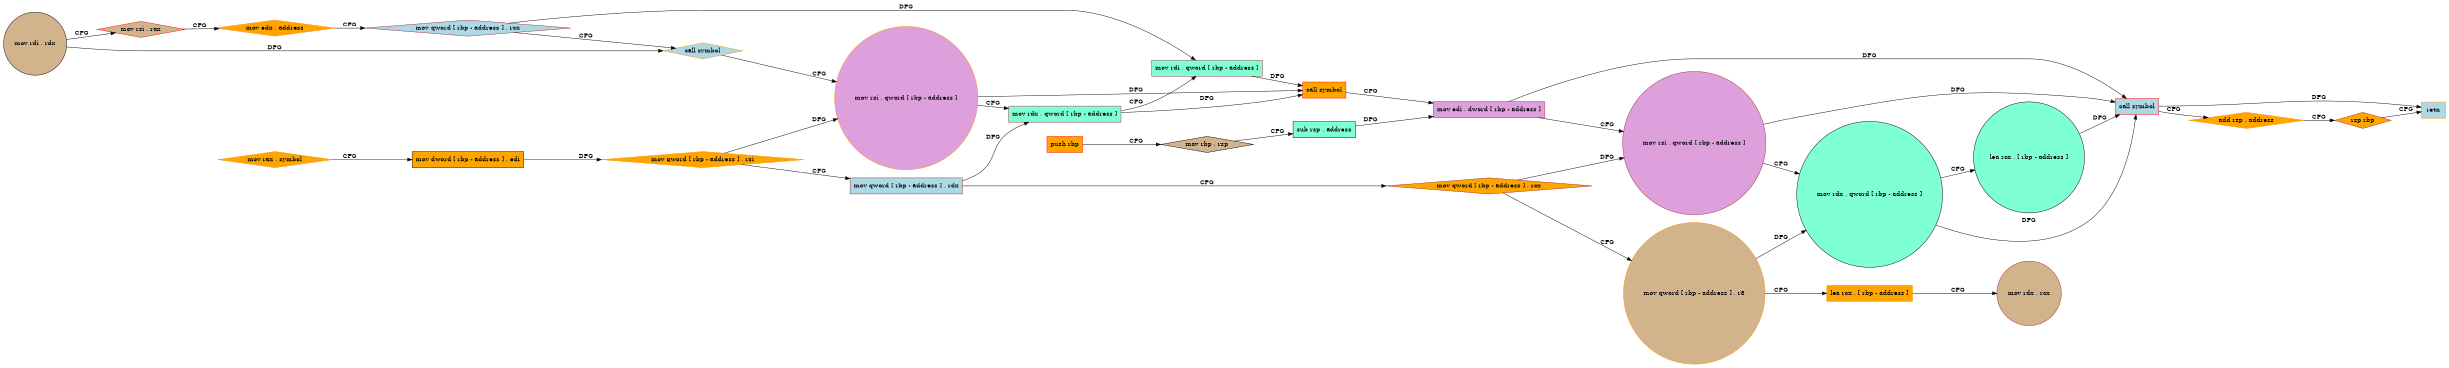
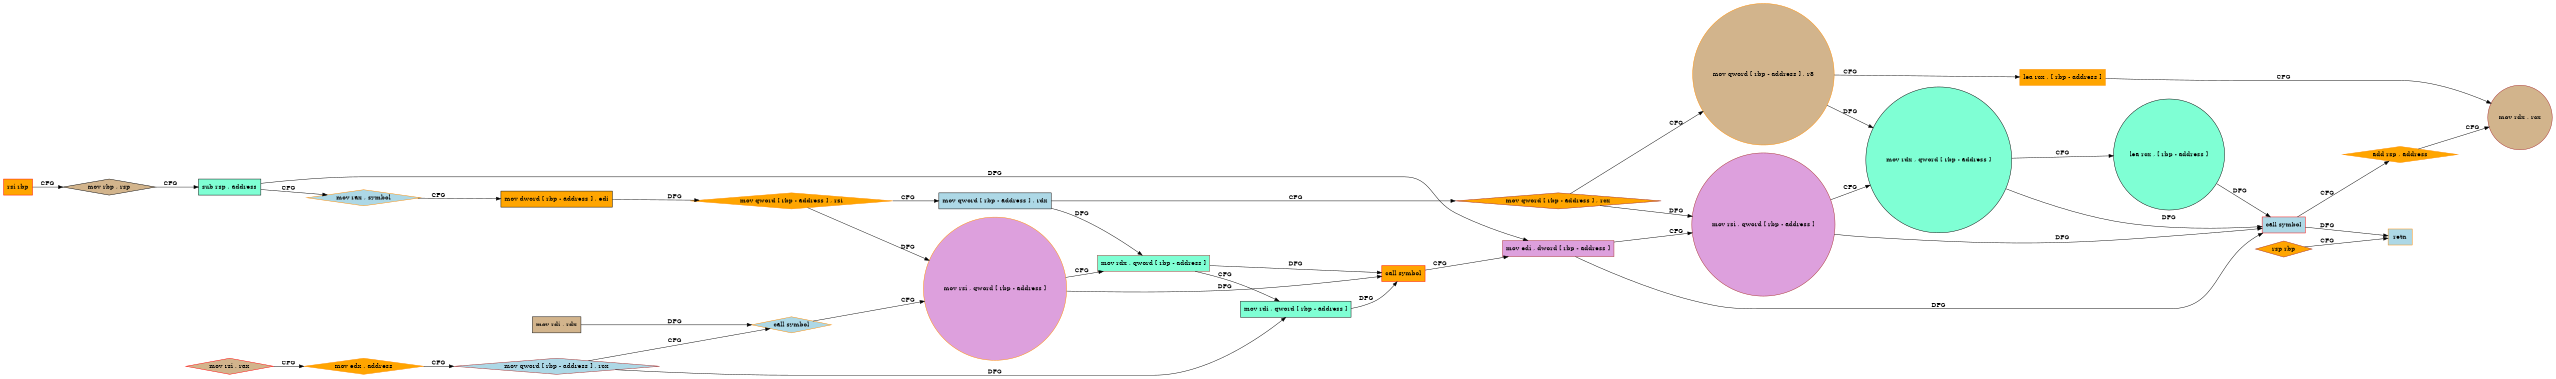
(89, 36) -> none
(35, 44) -> (557, 325)
(1207, 68) -> (1296, 309)
(2317, 120) -> (2452, 139)
(1065, 144) -> (18, 187)
(275, 160) -> (364, 198)
(906, 186) -> (995, 201)
none -> (292, 192)
